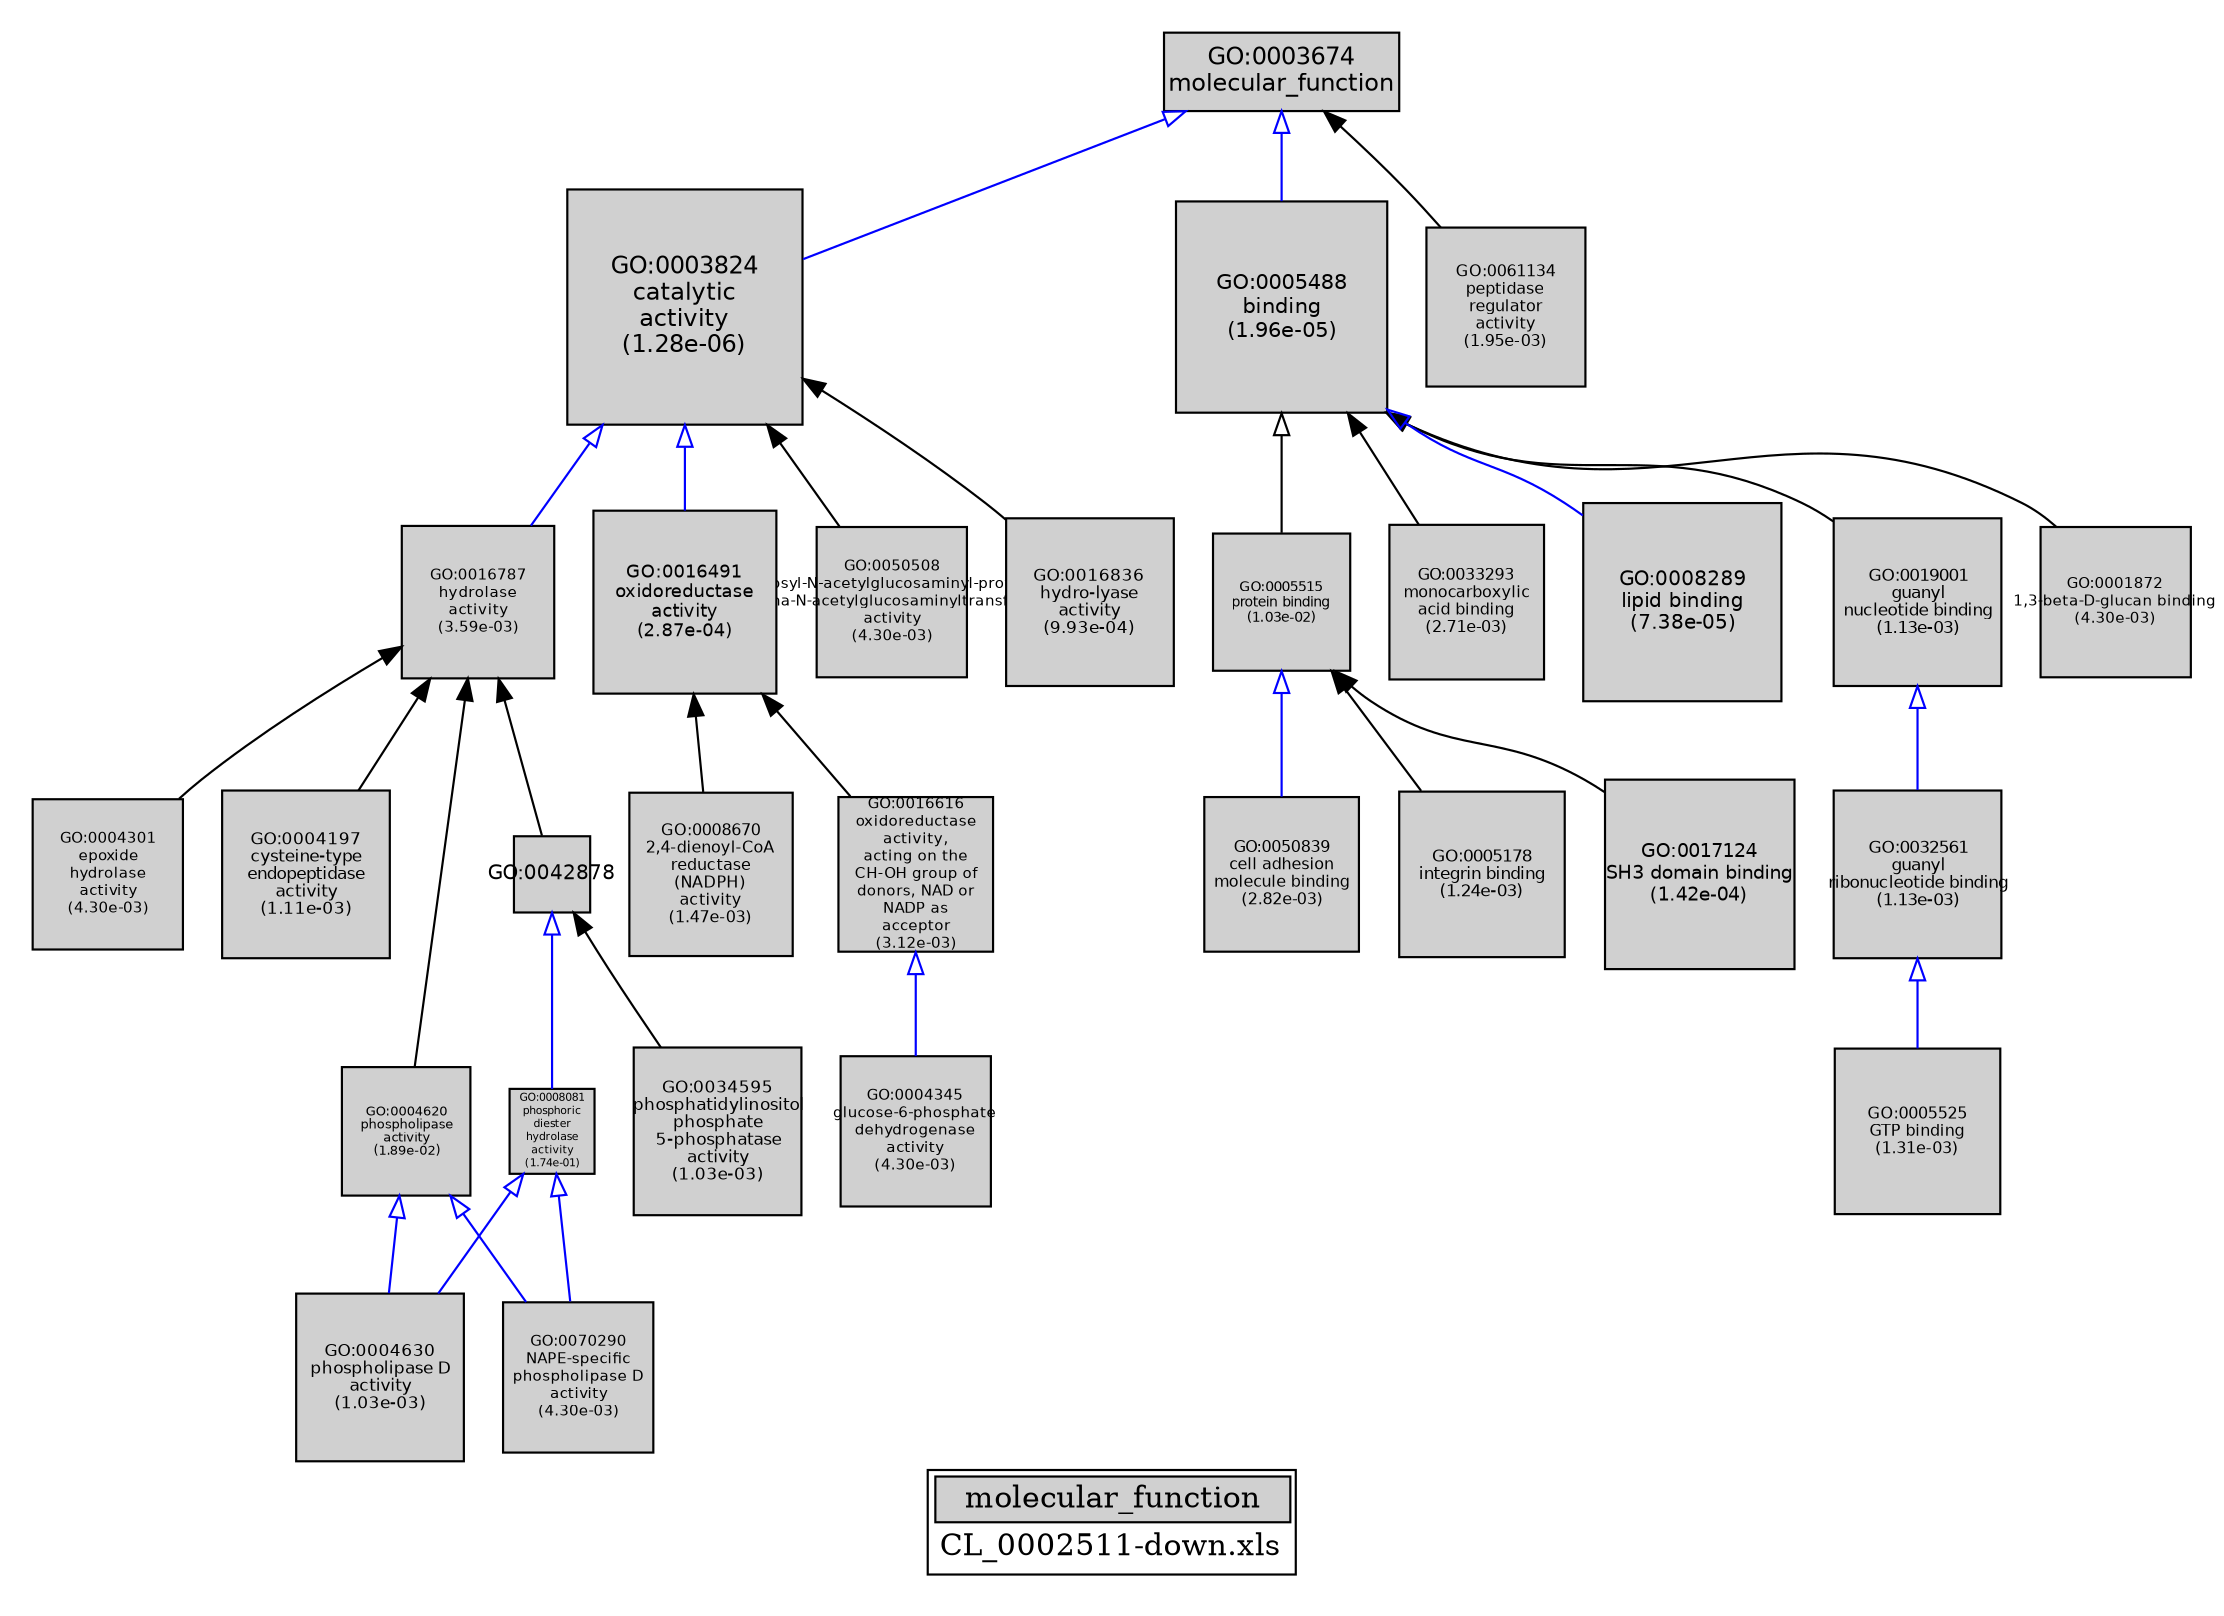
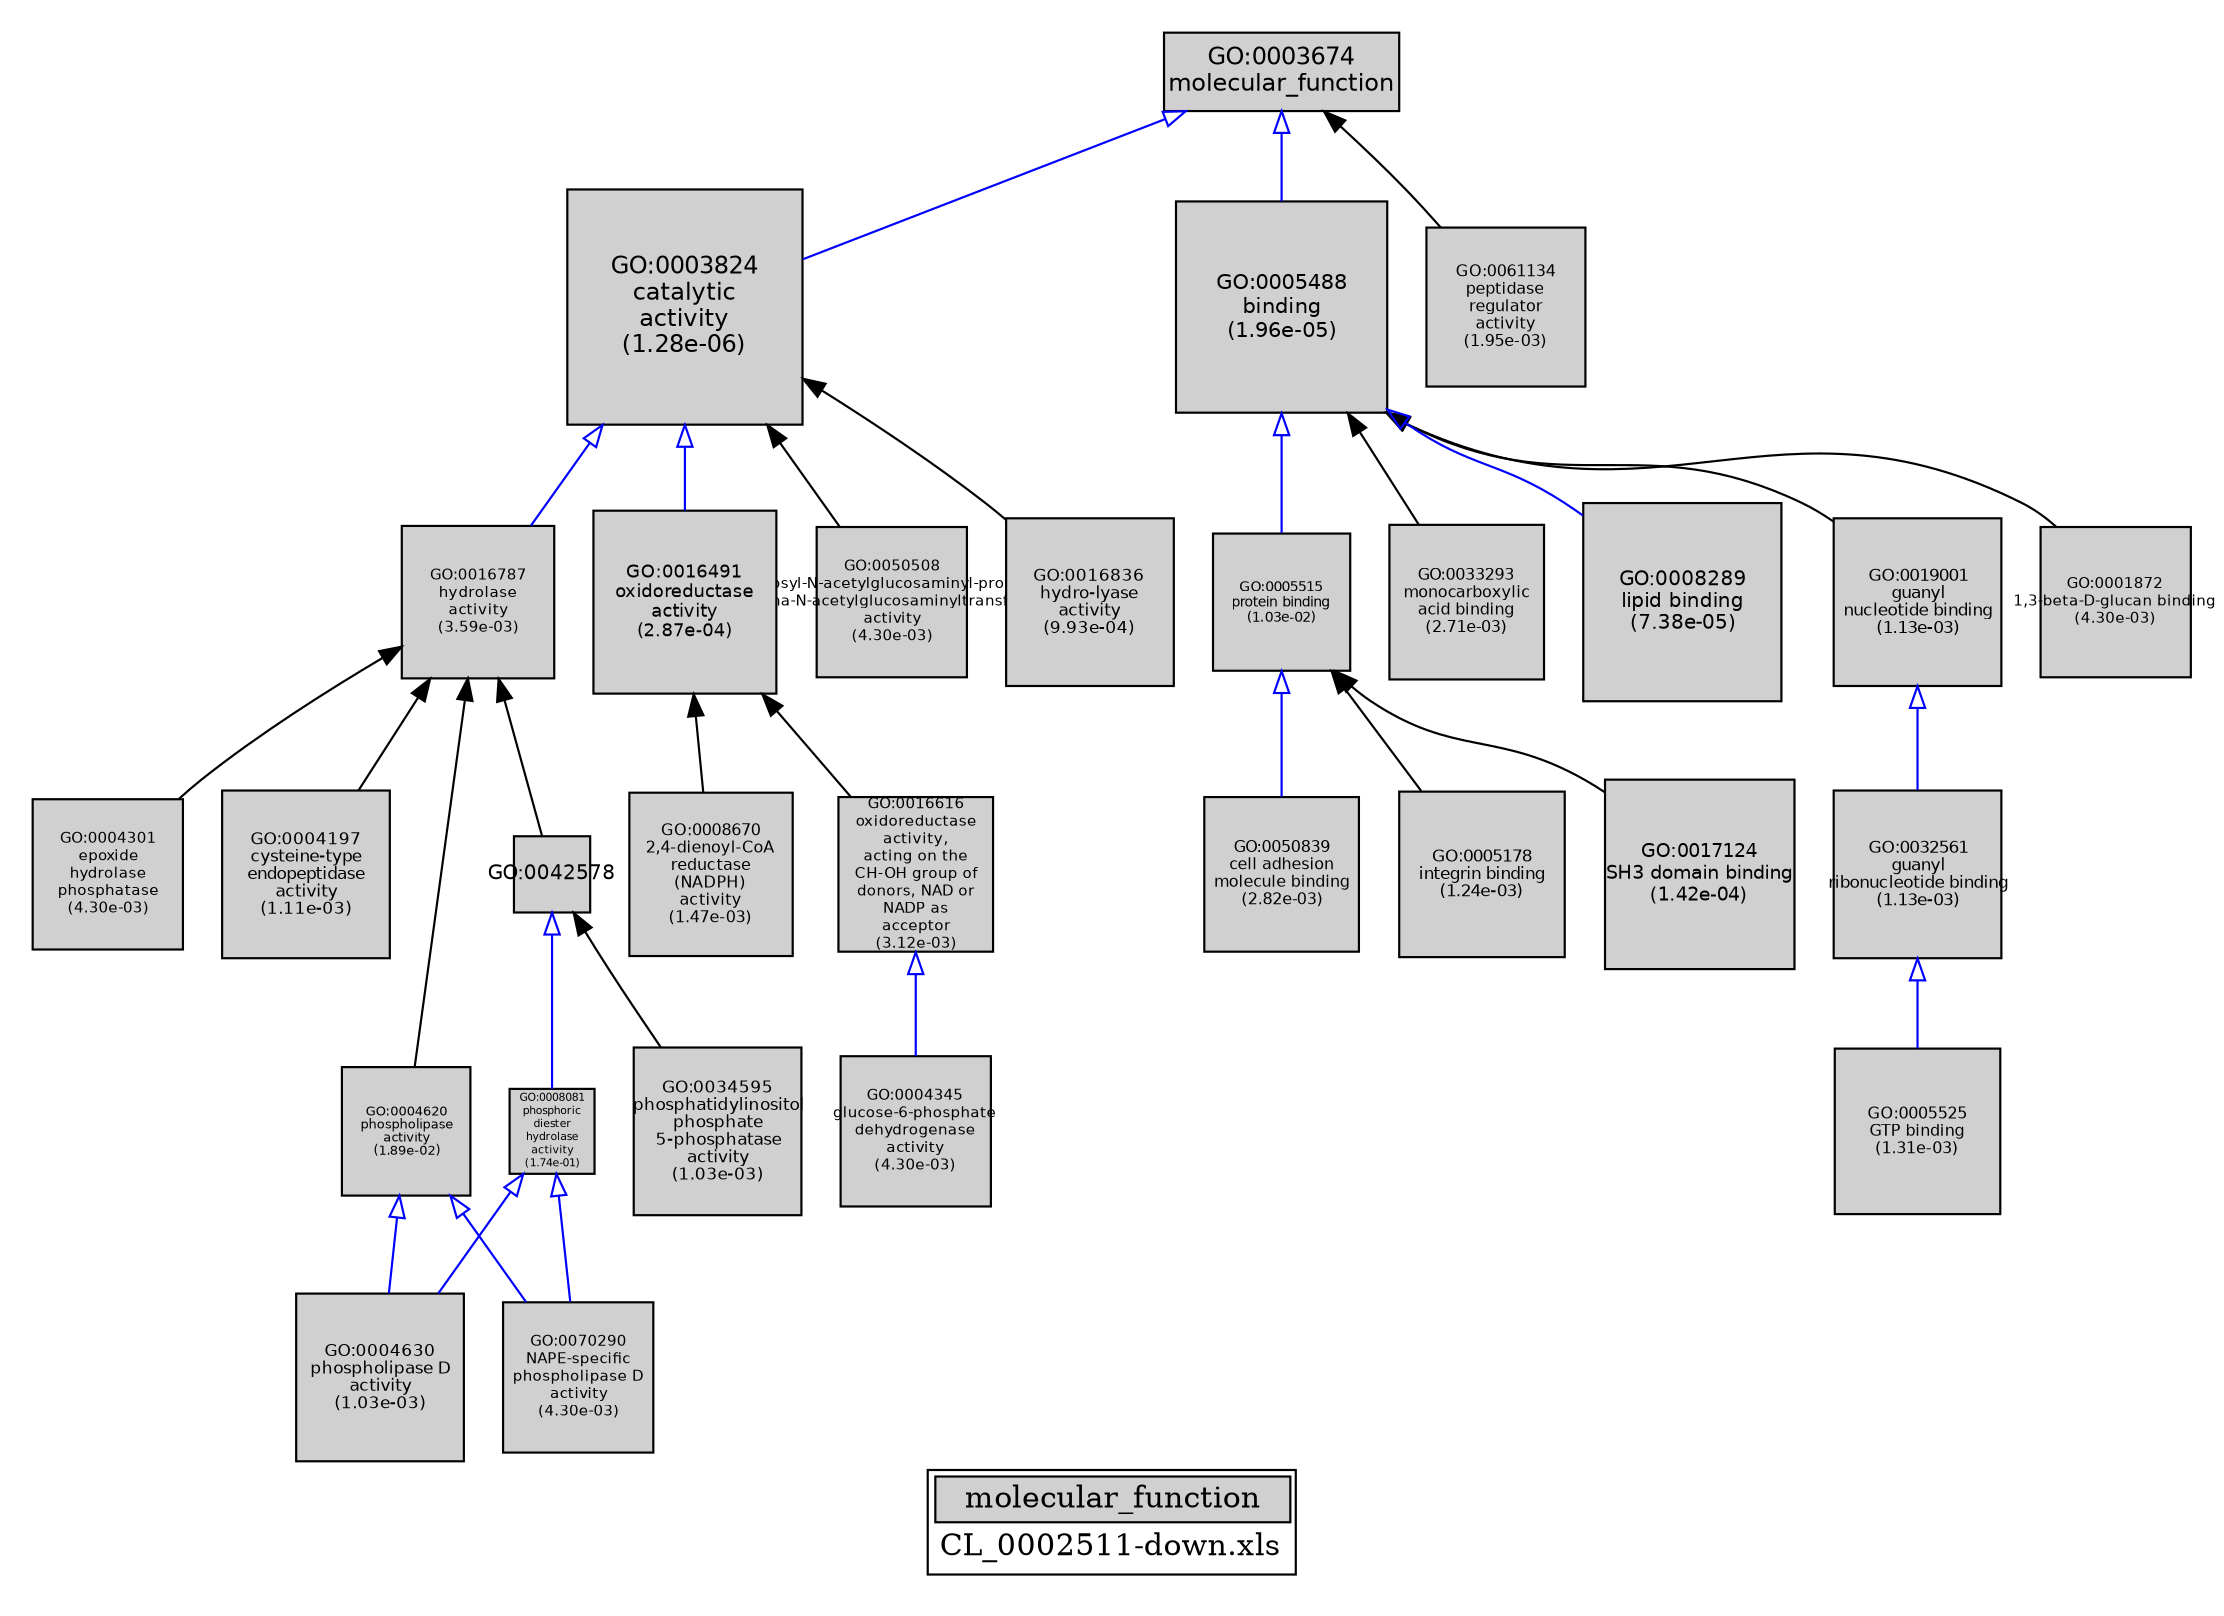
(1282, 484) -> (1282, 484)
(552, 874) -> (552, 874)
(109, 891) -> (109, 891)
